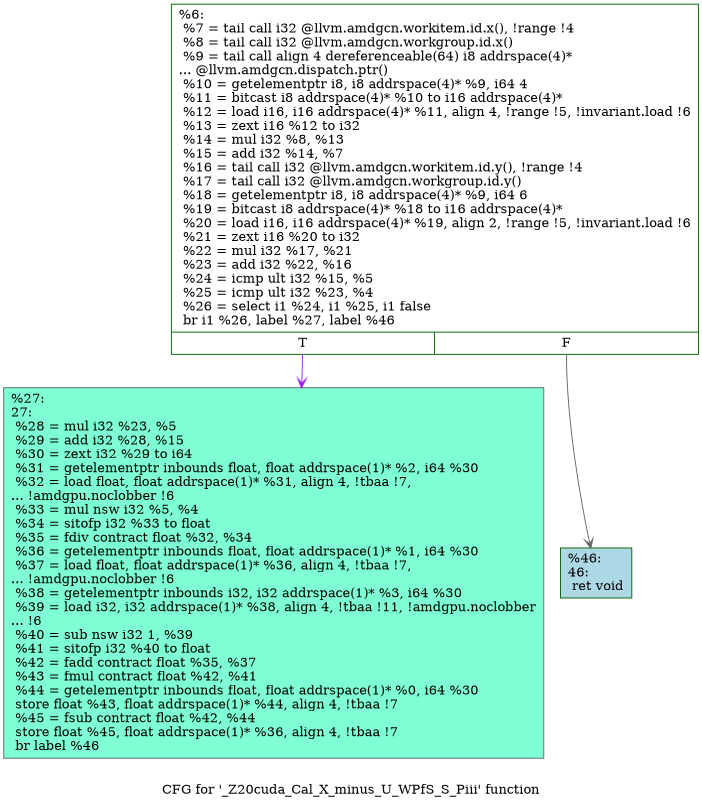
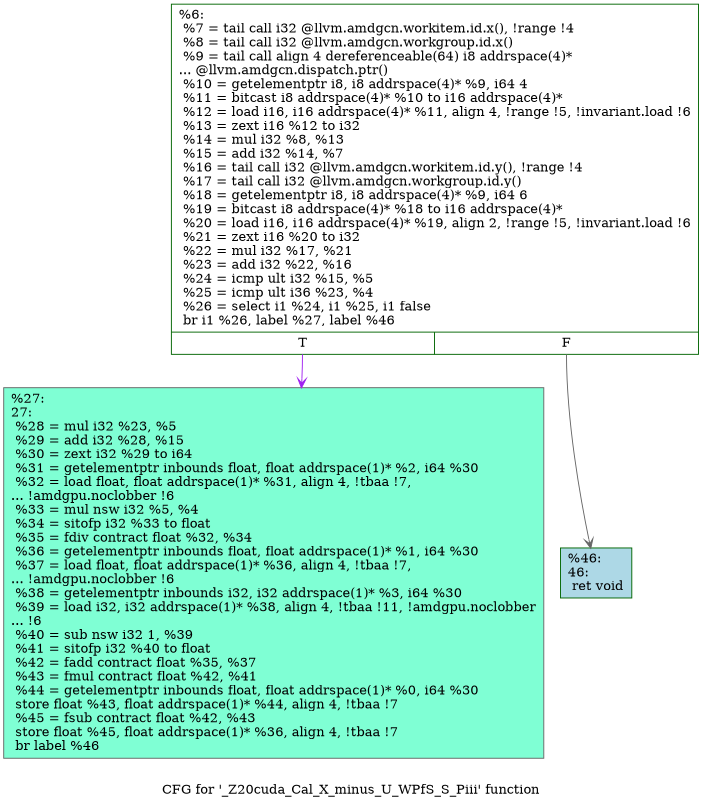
(277, 293) -> (277, 293)
(134, 718) -> (134, 718)
